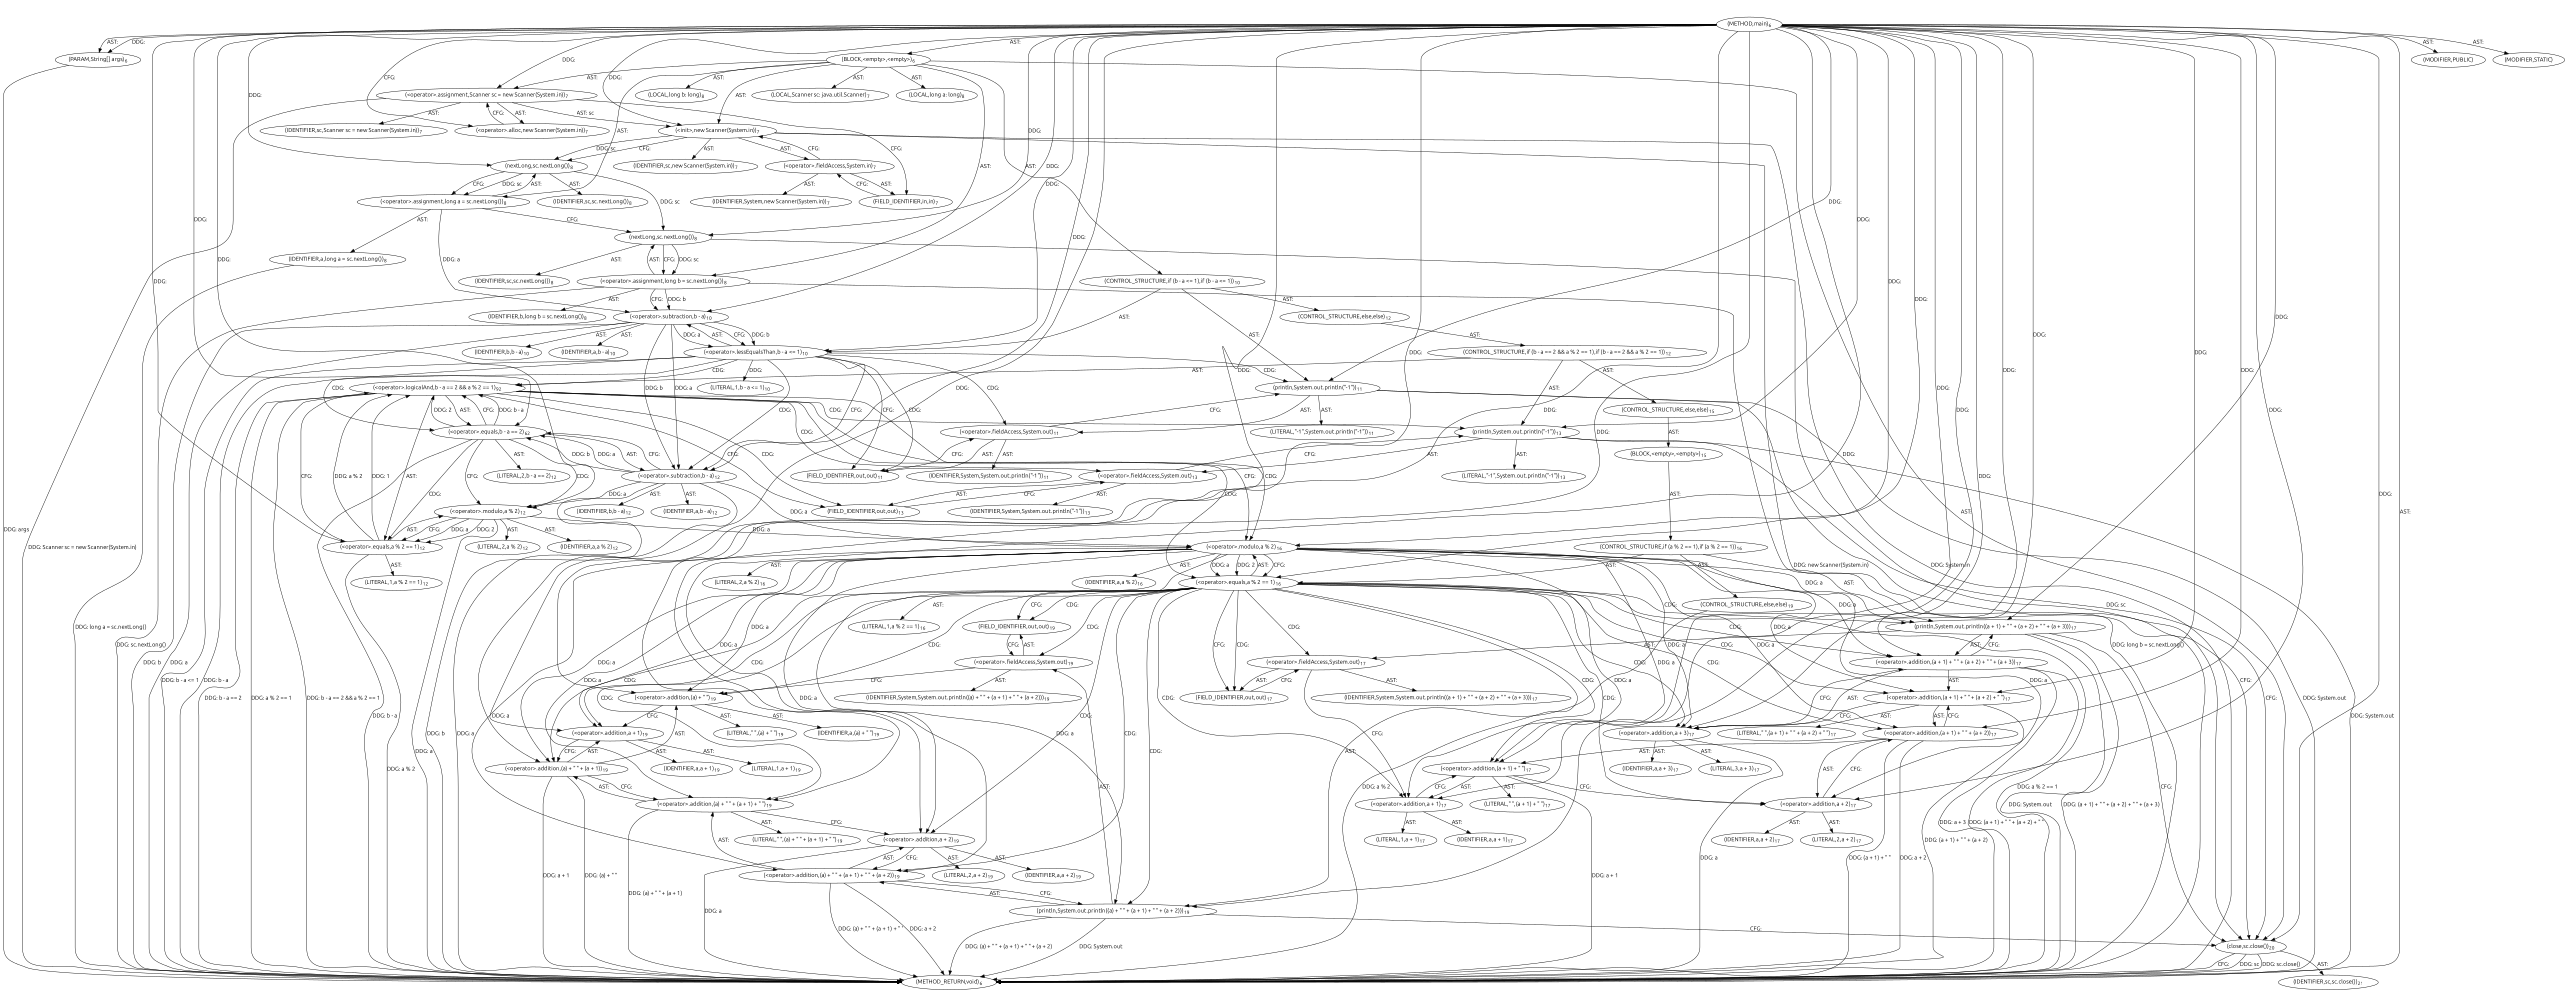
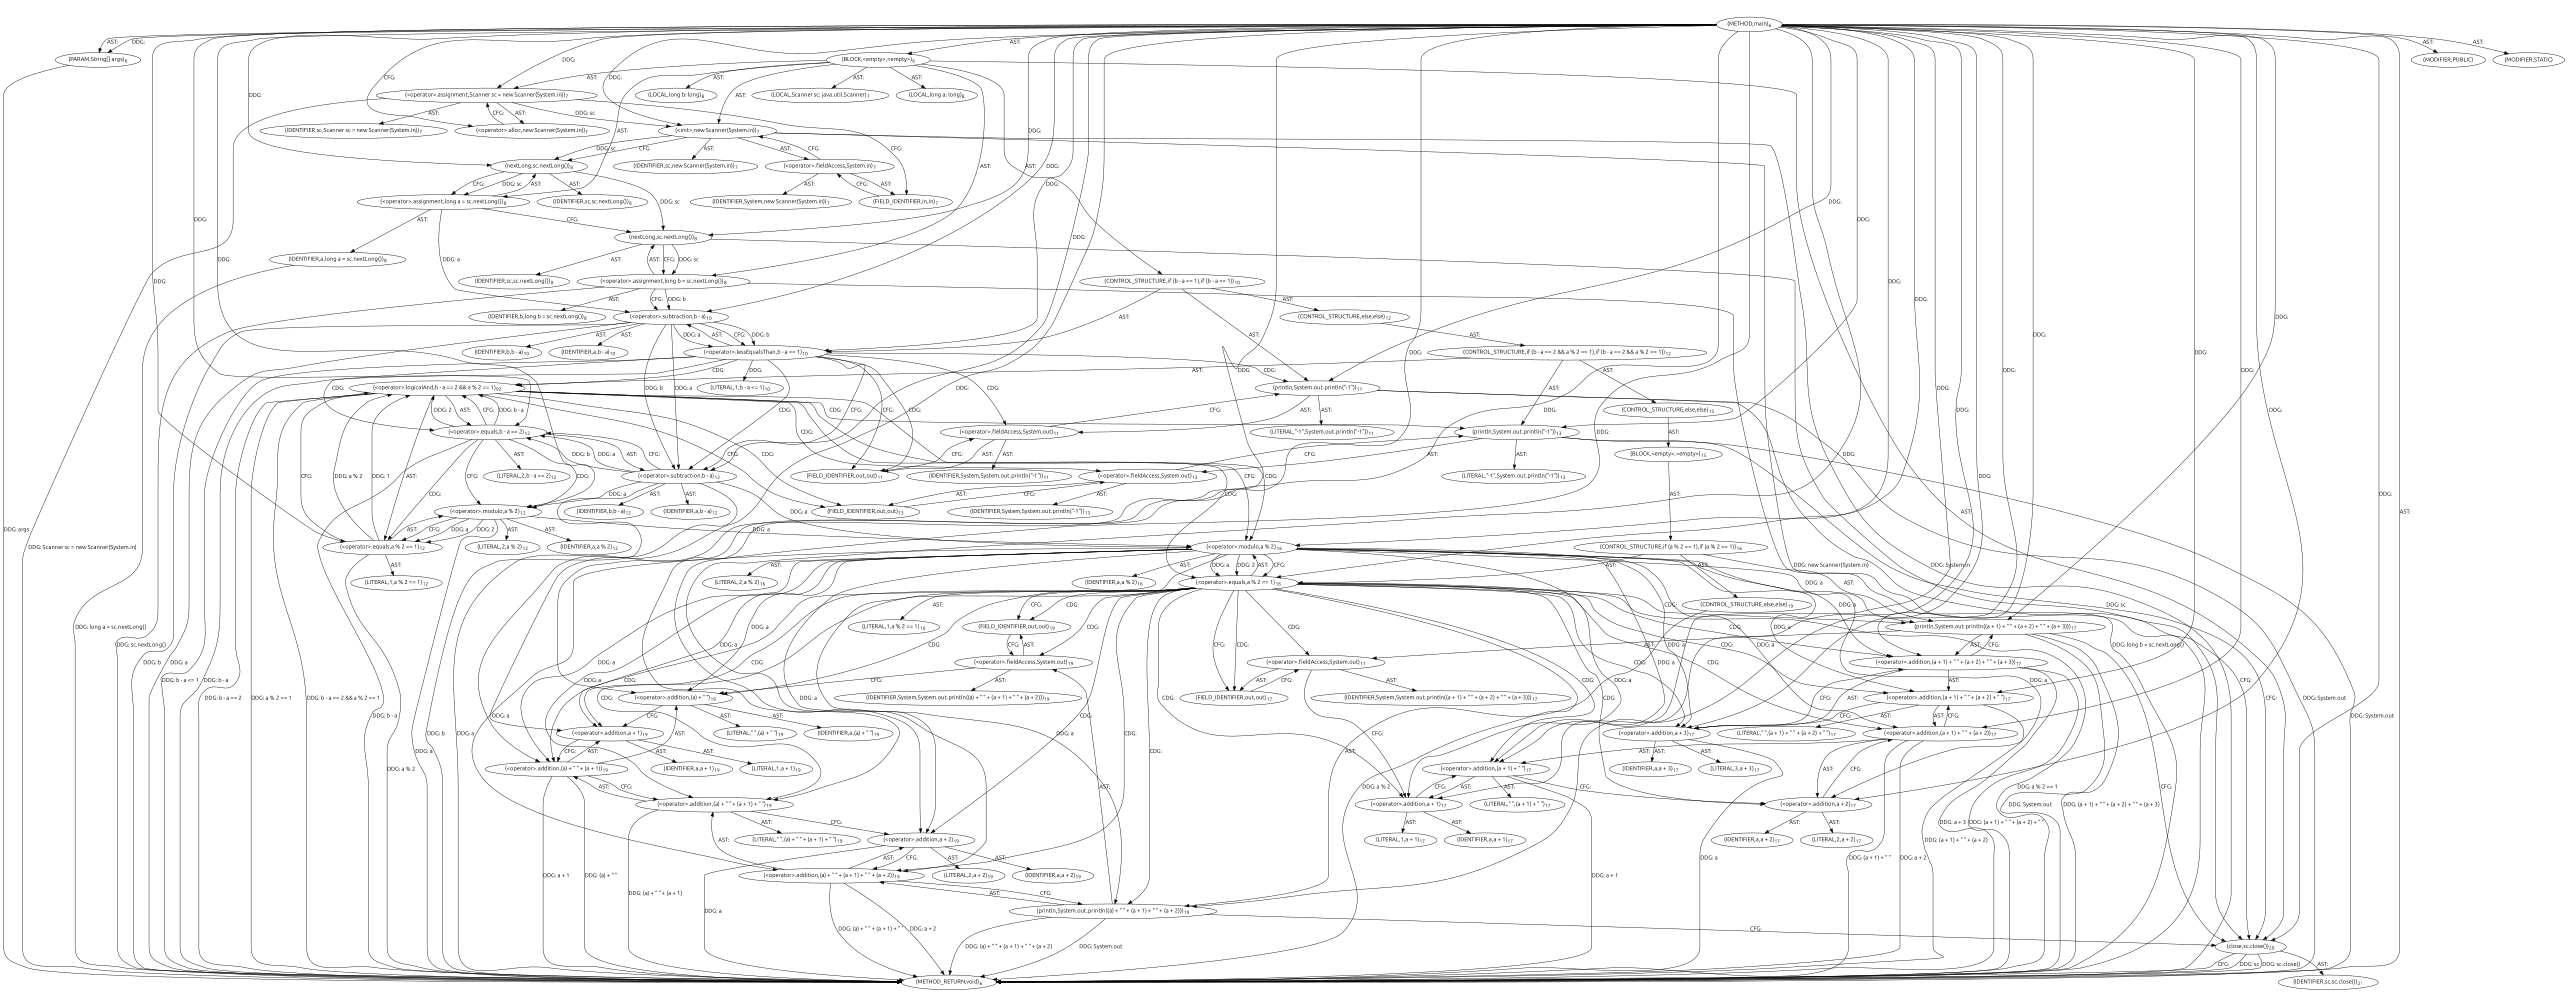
(585, 113) -> (585, 113)
(527, 432) -> (527, 432)
